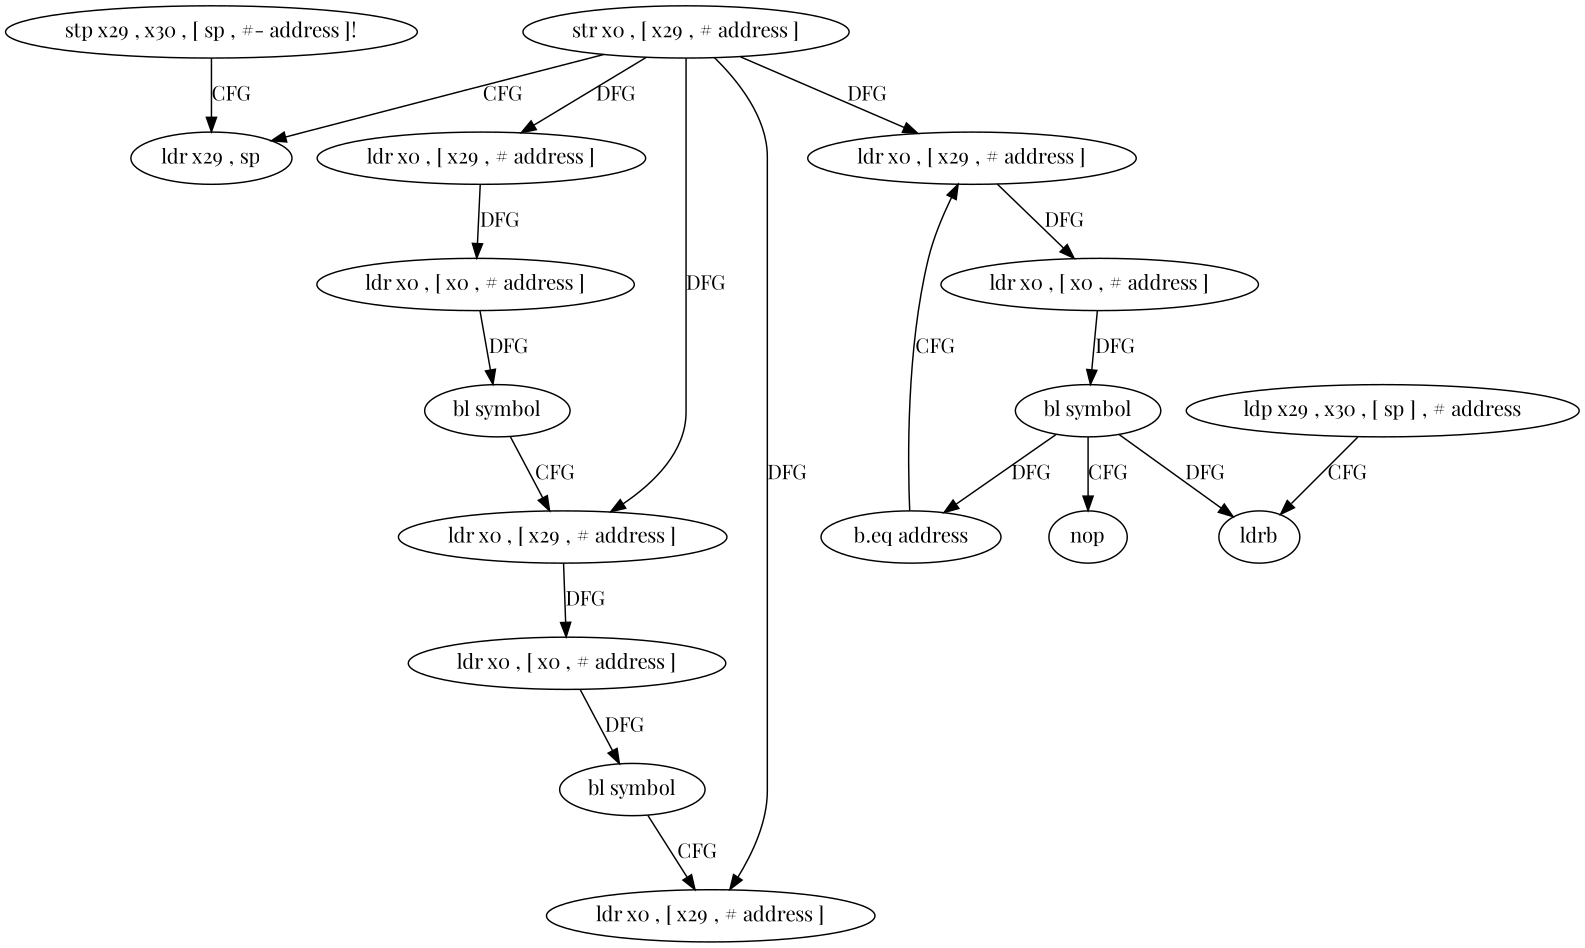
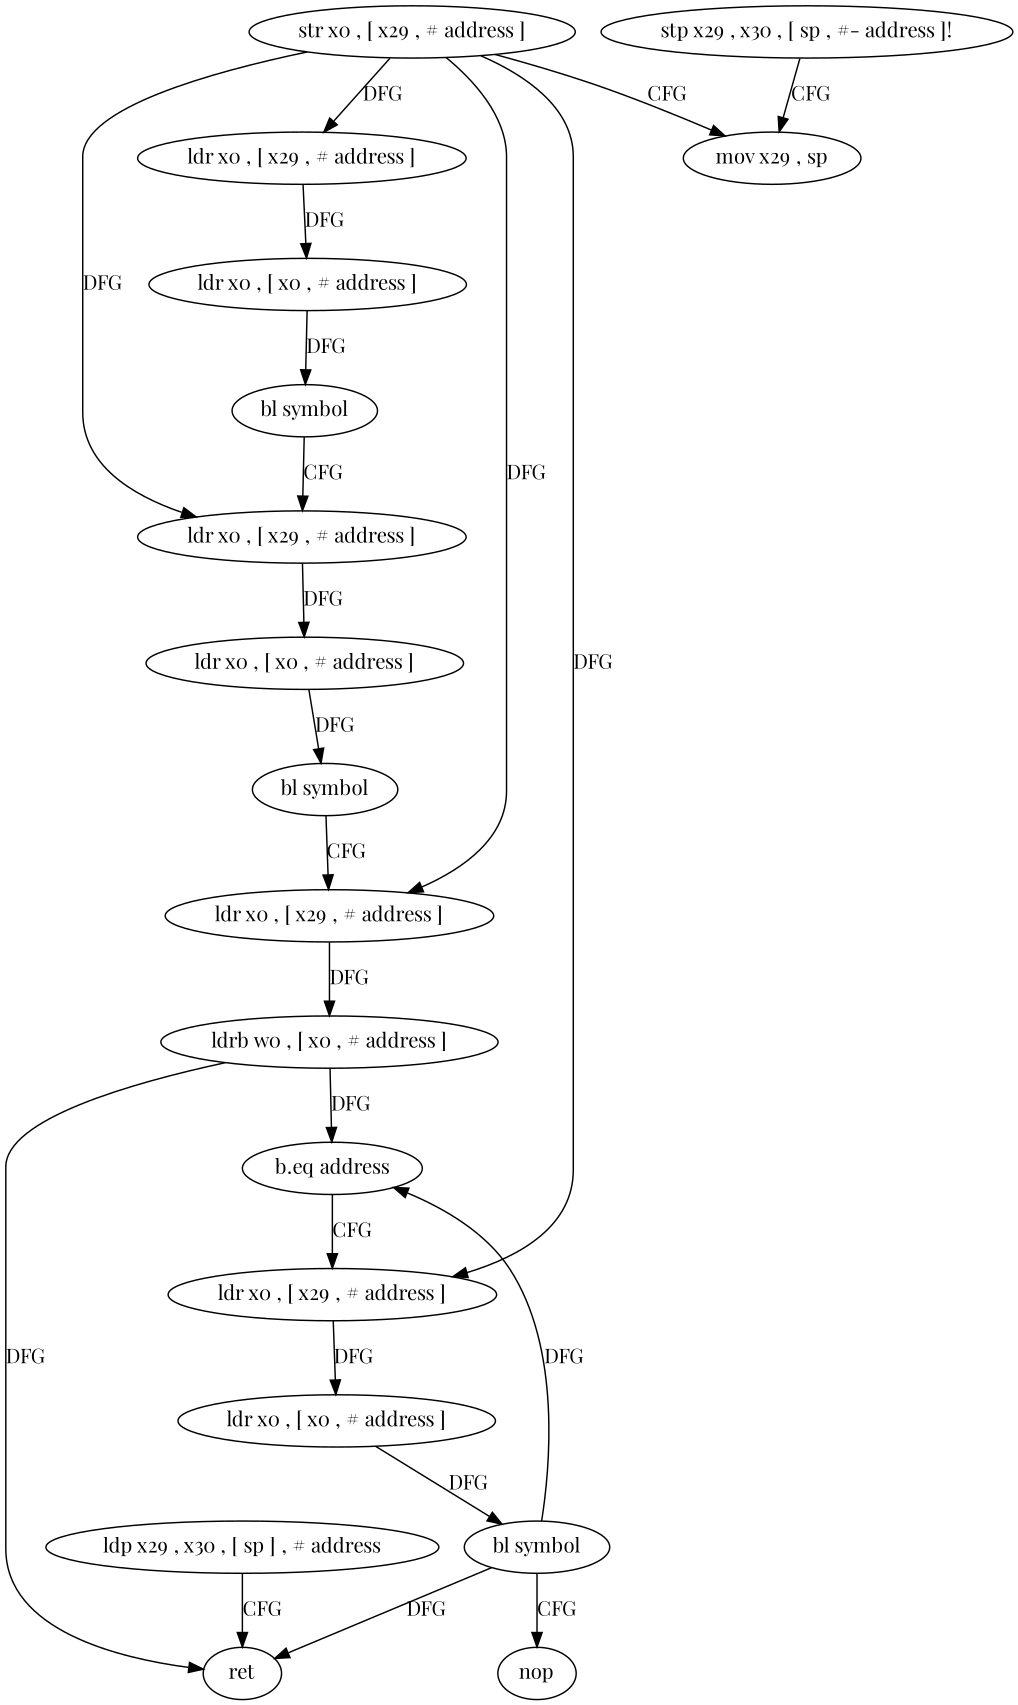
(211, 158) -> (772, 158)
(1259, 537) -> (242, 1673)
none -> (329, 1042)
